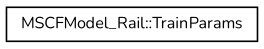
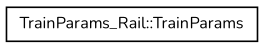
(132, 24) -> (132, 24)
